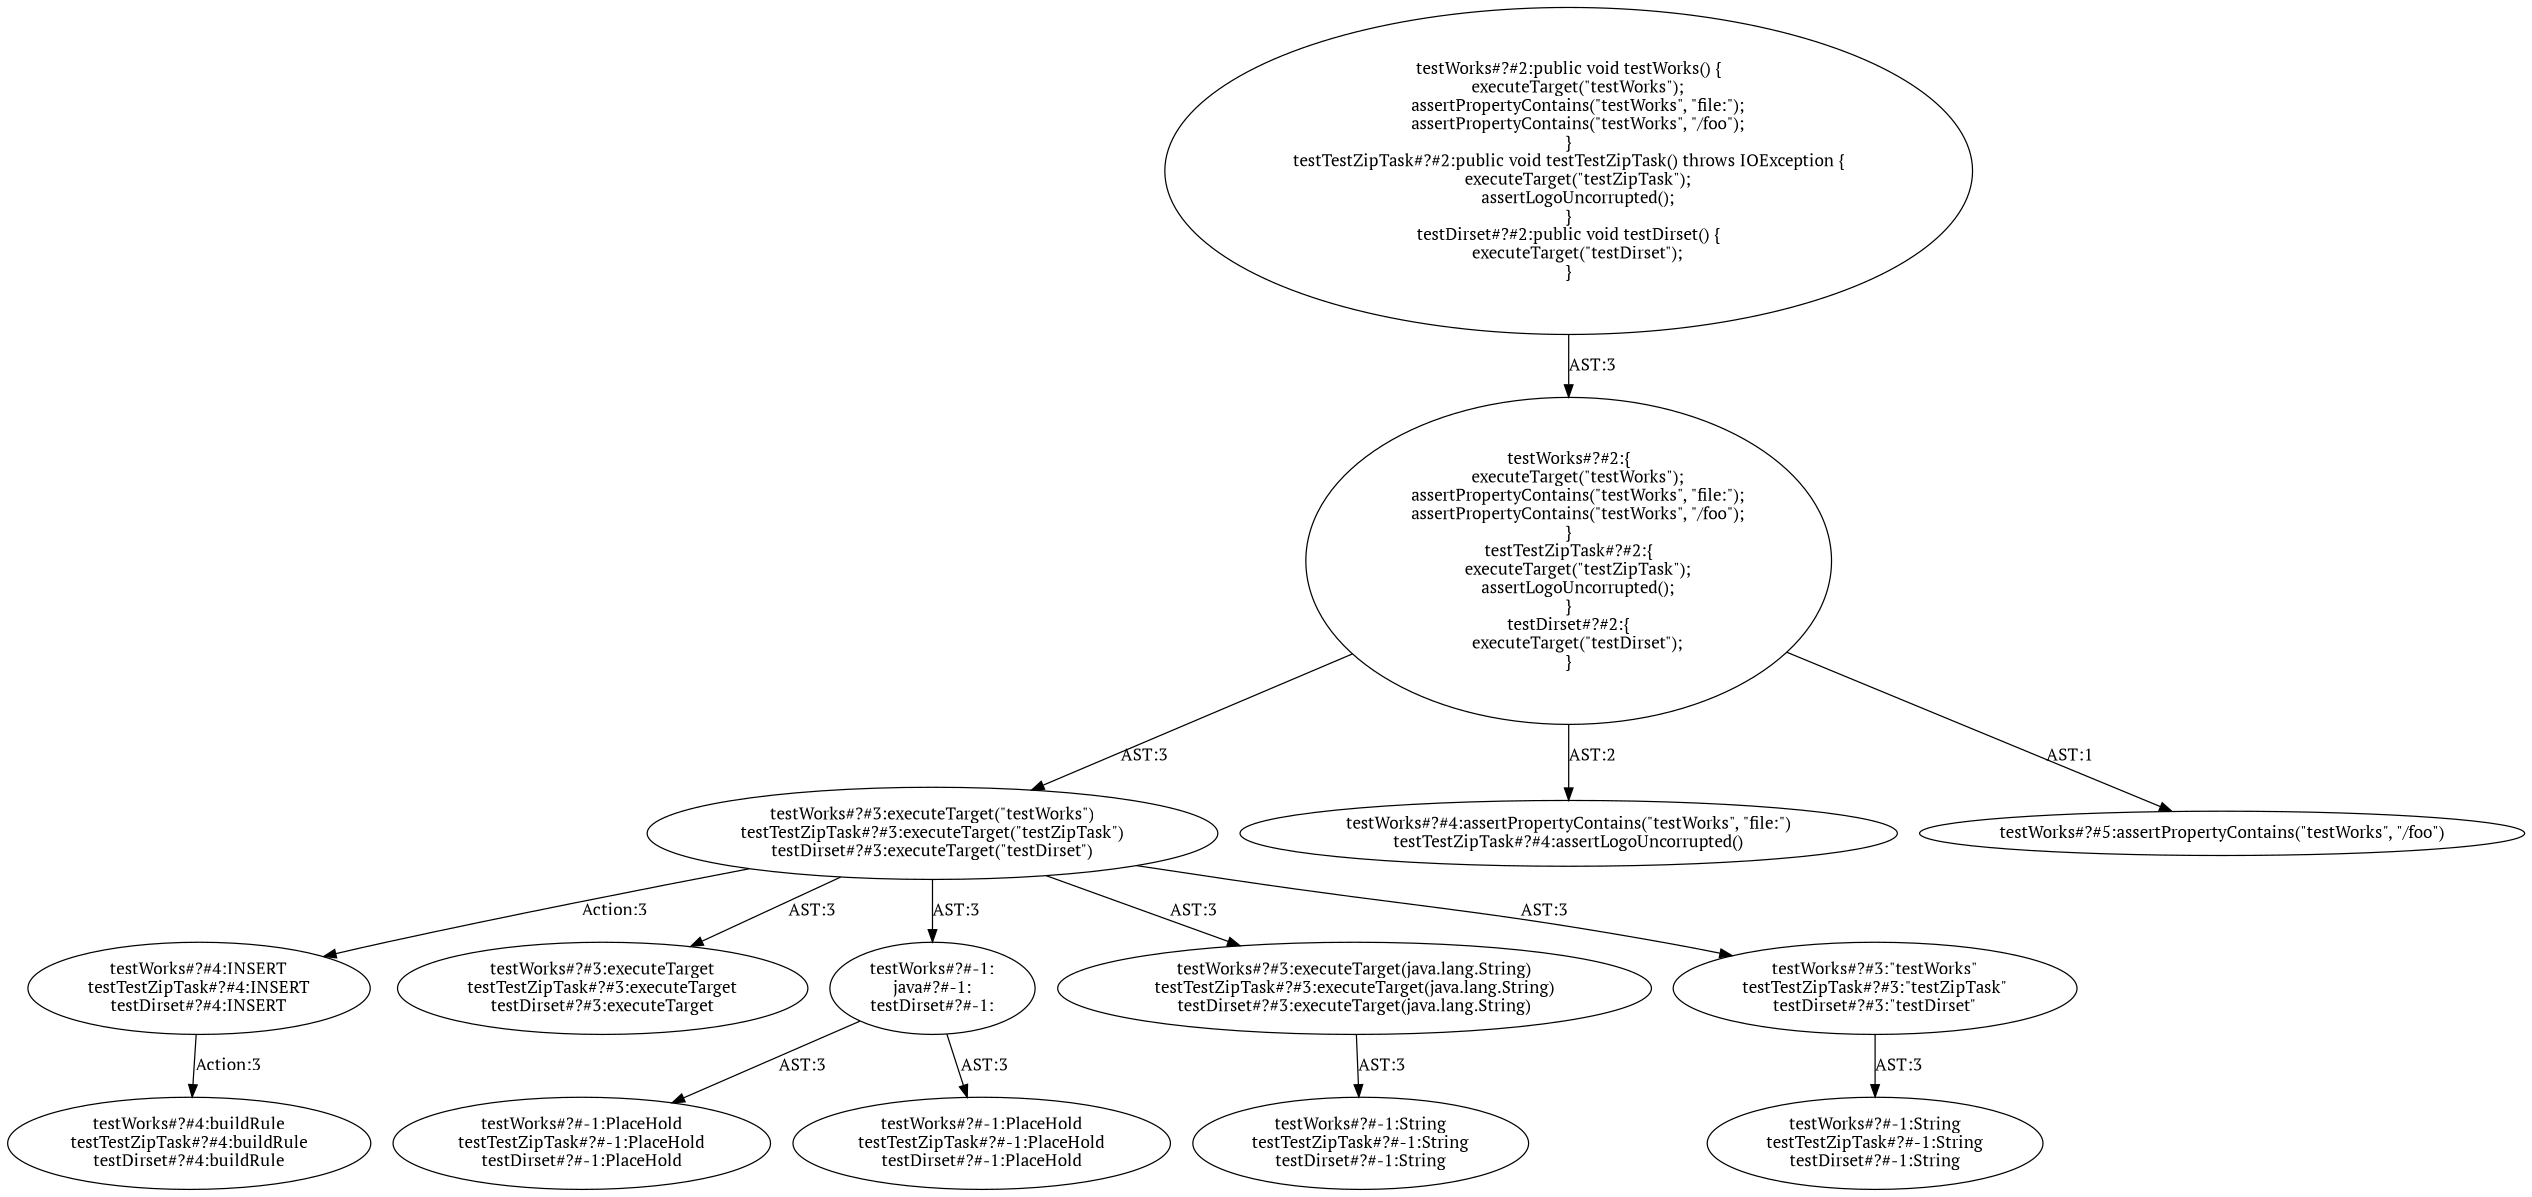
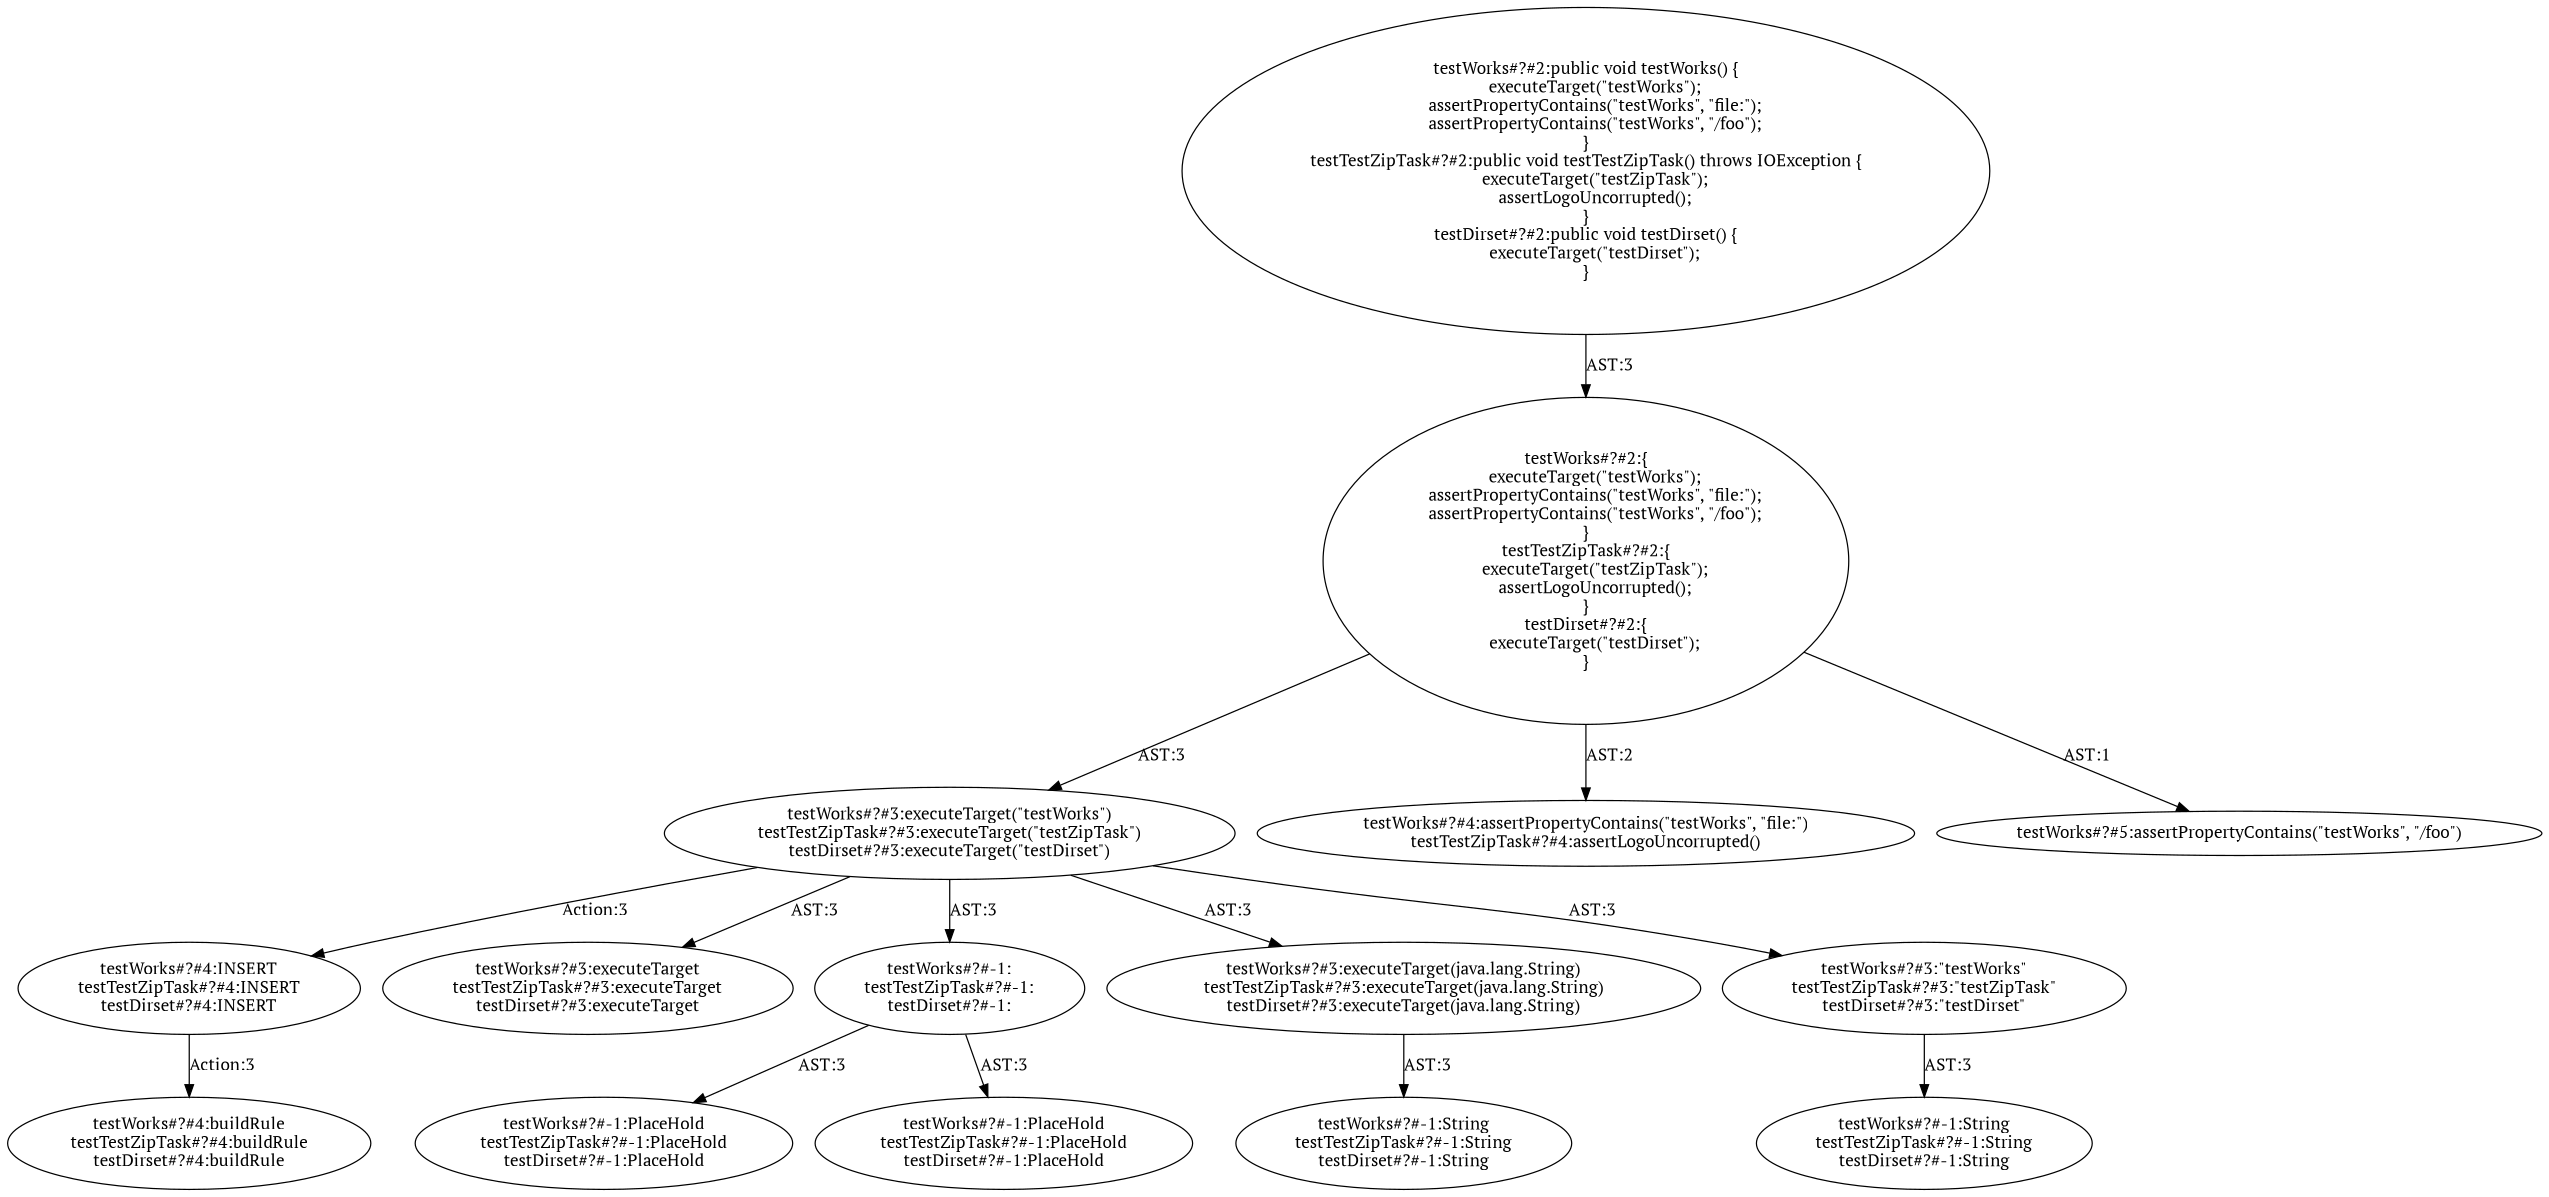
(933, 988) -> (950, 988)
